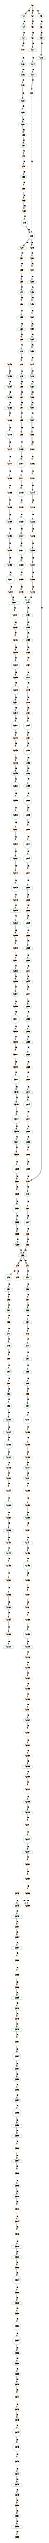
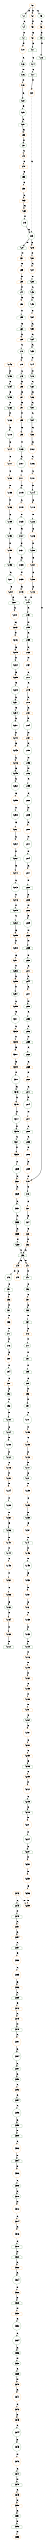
(8, 1640) -> (8, 1640)
